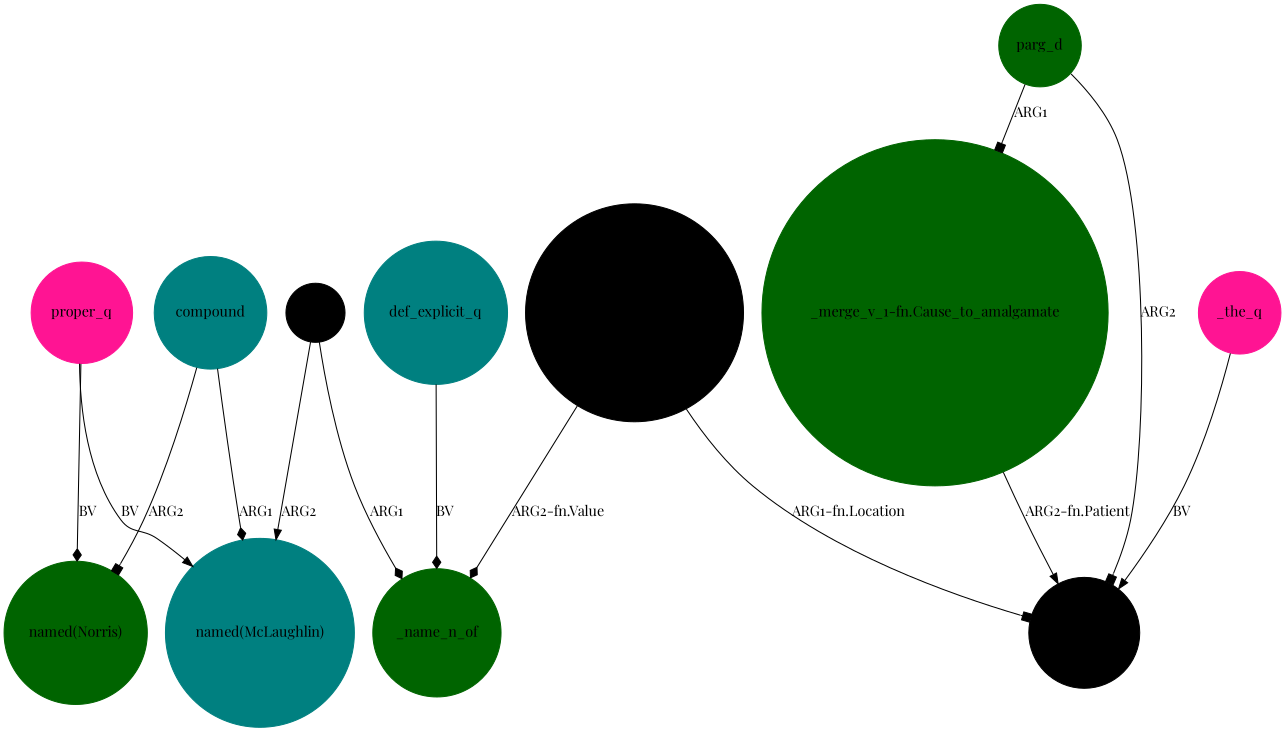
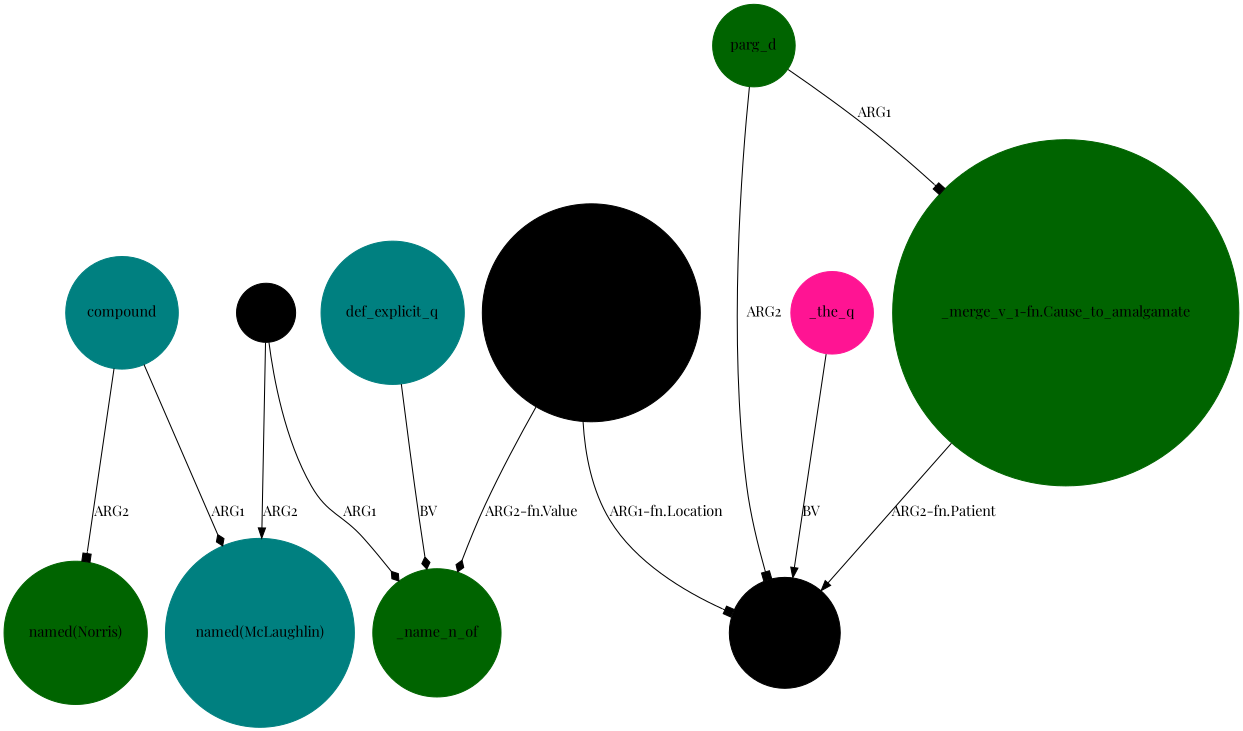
(82, 313) -> none
